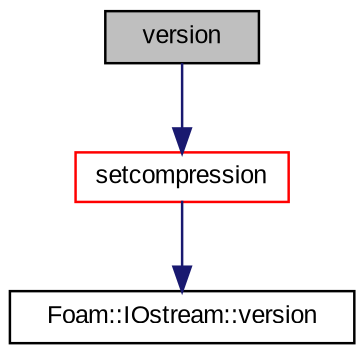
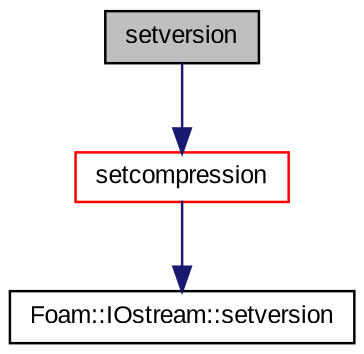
(182, 37) -> (182, 37)
(182, 317) -> (182, 317)
